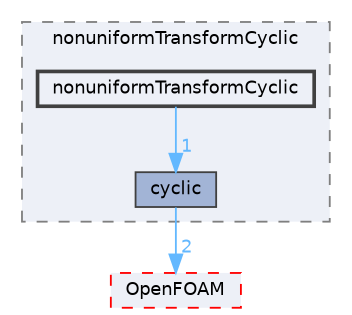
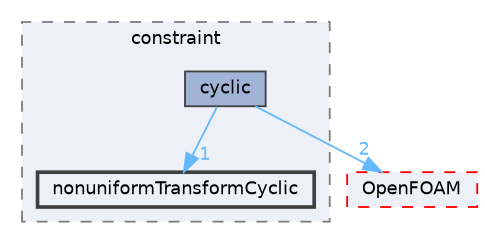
(176, 39) -> (176, 39)
(176, 130) -> (205, 131)
